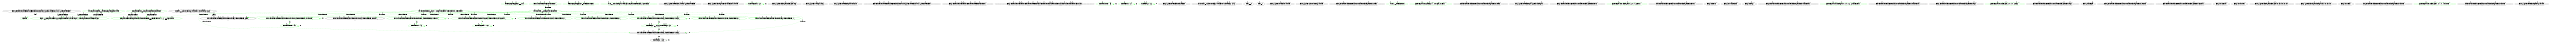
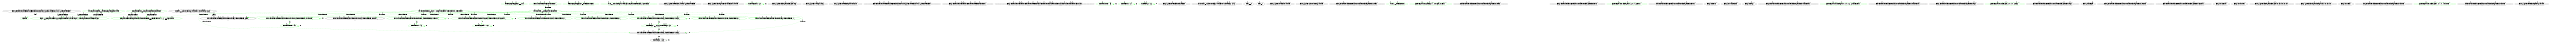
(1529, 4) -> none
